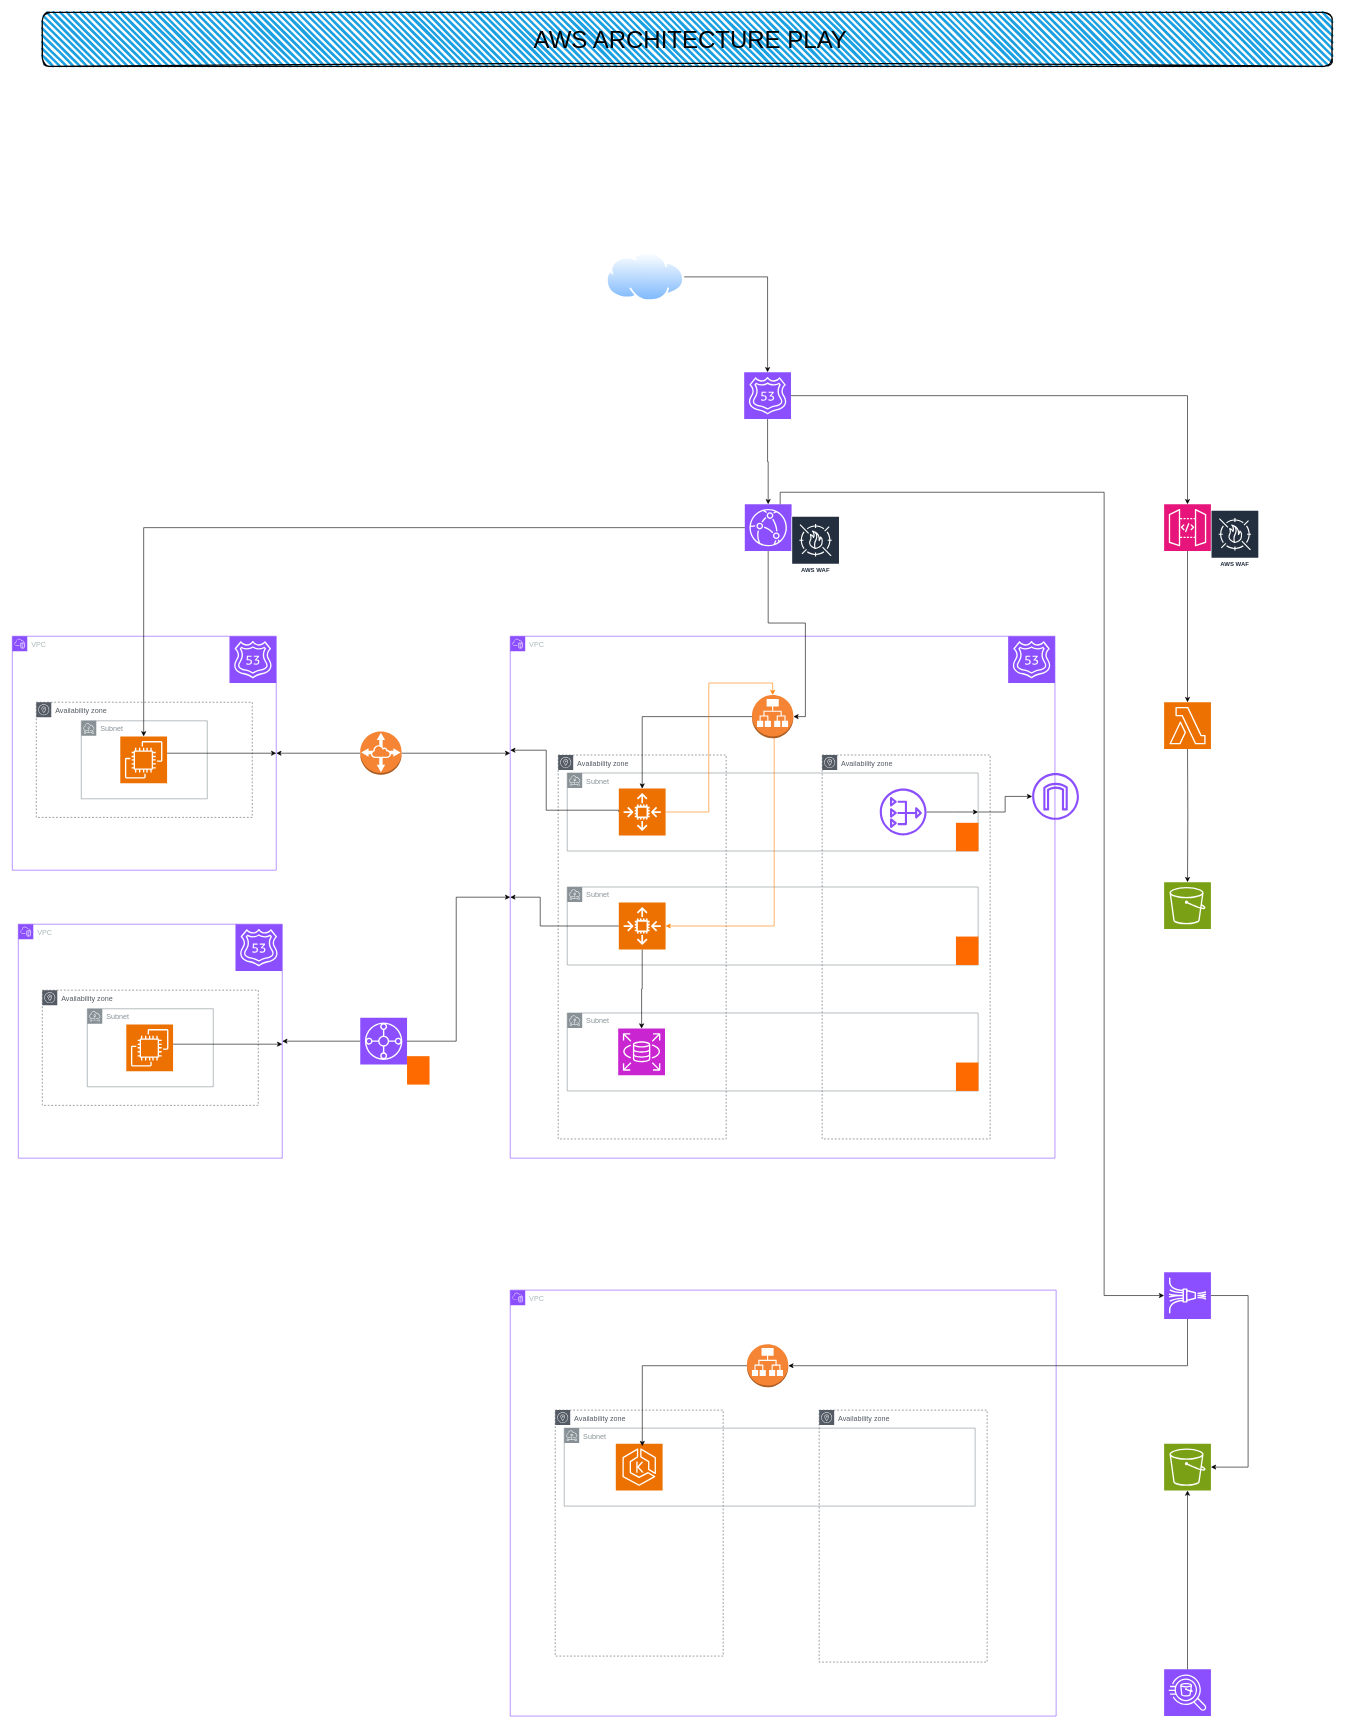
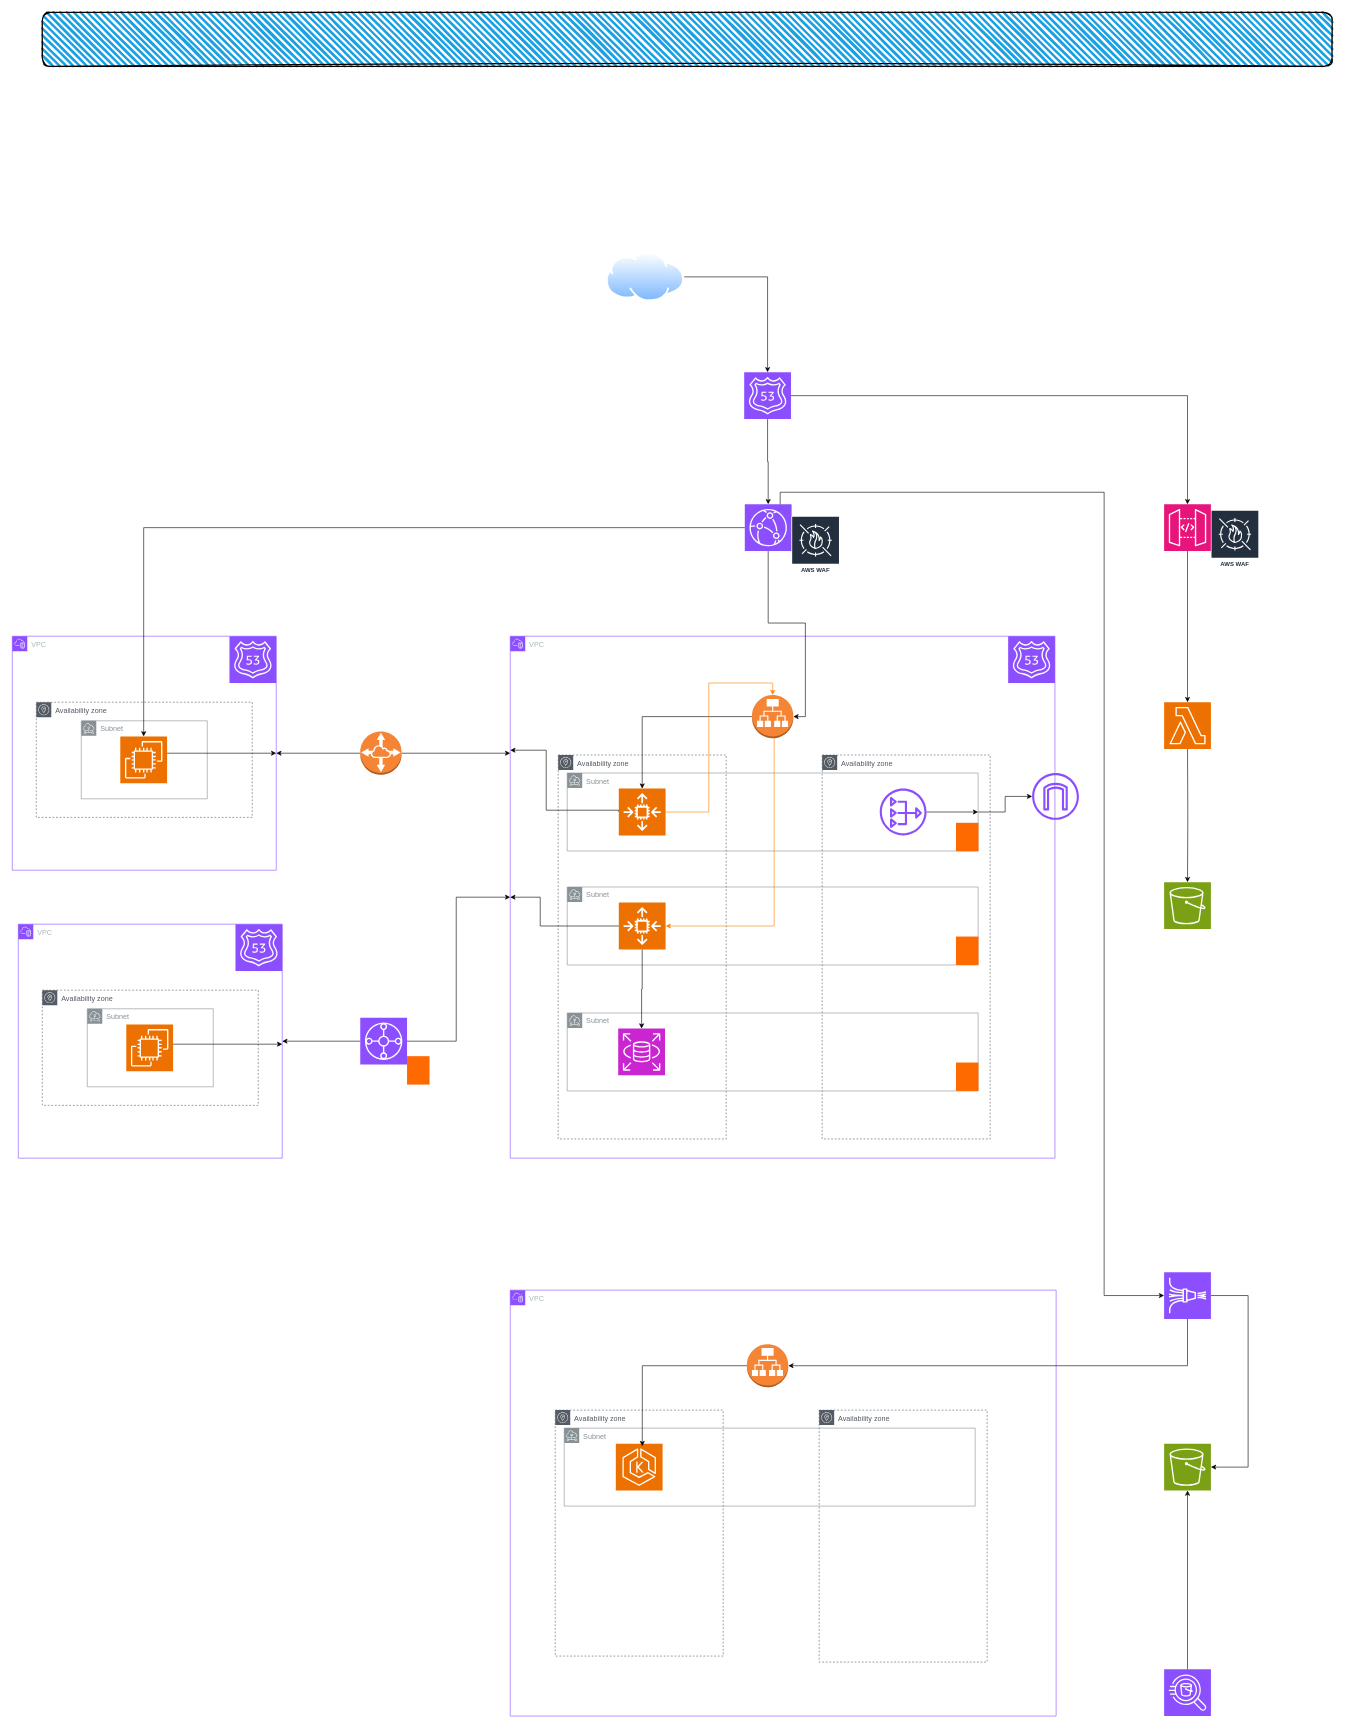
(690, 39) -> none
